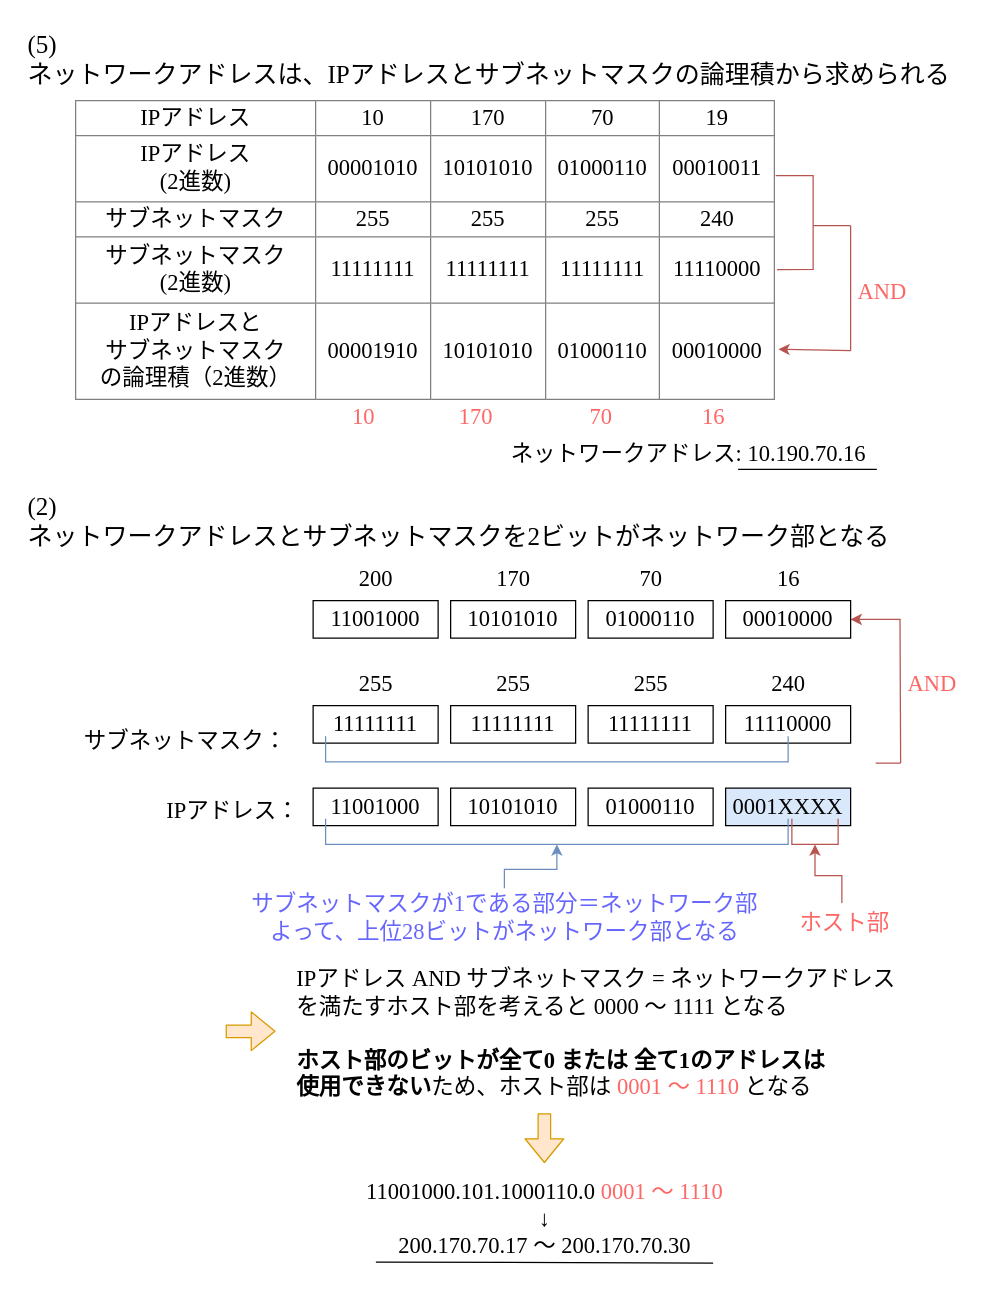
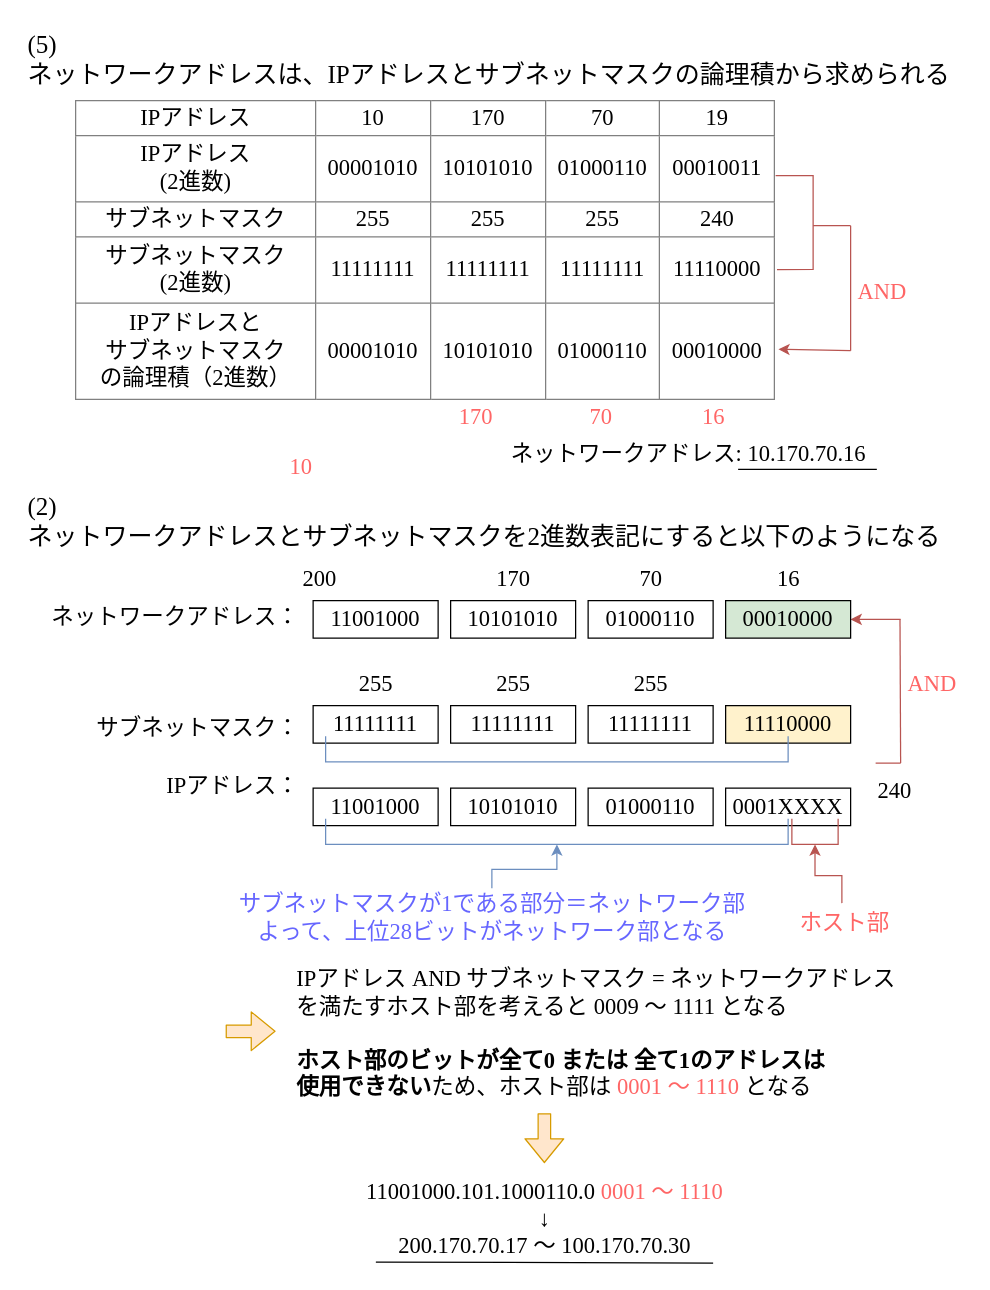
(426, 182) -> (426, 182)
(363, 413) -> (301, 463)
(689, 455) -> (689, 455)
(287, 510) -> (302, 510)
(376, 576) -> (319, 576)
none -> (169, 613)
(788, 619) -> (788, 619)
(788, 681) -> (894, 787)
(788, 724) -> (788, 724)
(176, 737) -> (188, 724)
(226, 807) -> (226, 782)
(788, 807) -> (788, 807)
(504, 919) -> (492, 919)
(596, 1021) -> (596, 1021)
(545, 1220) -> (545, 1220)
